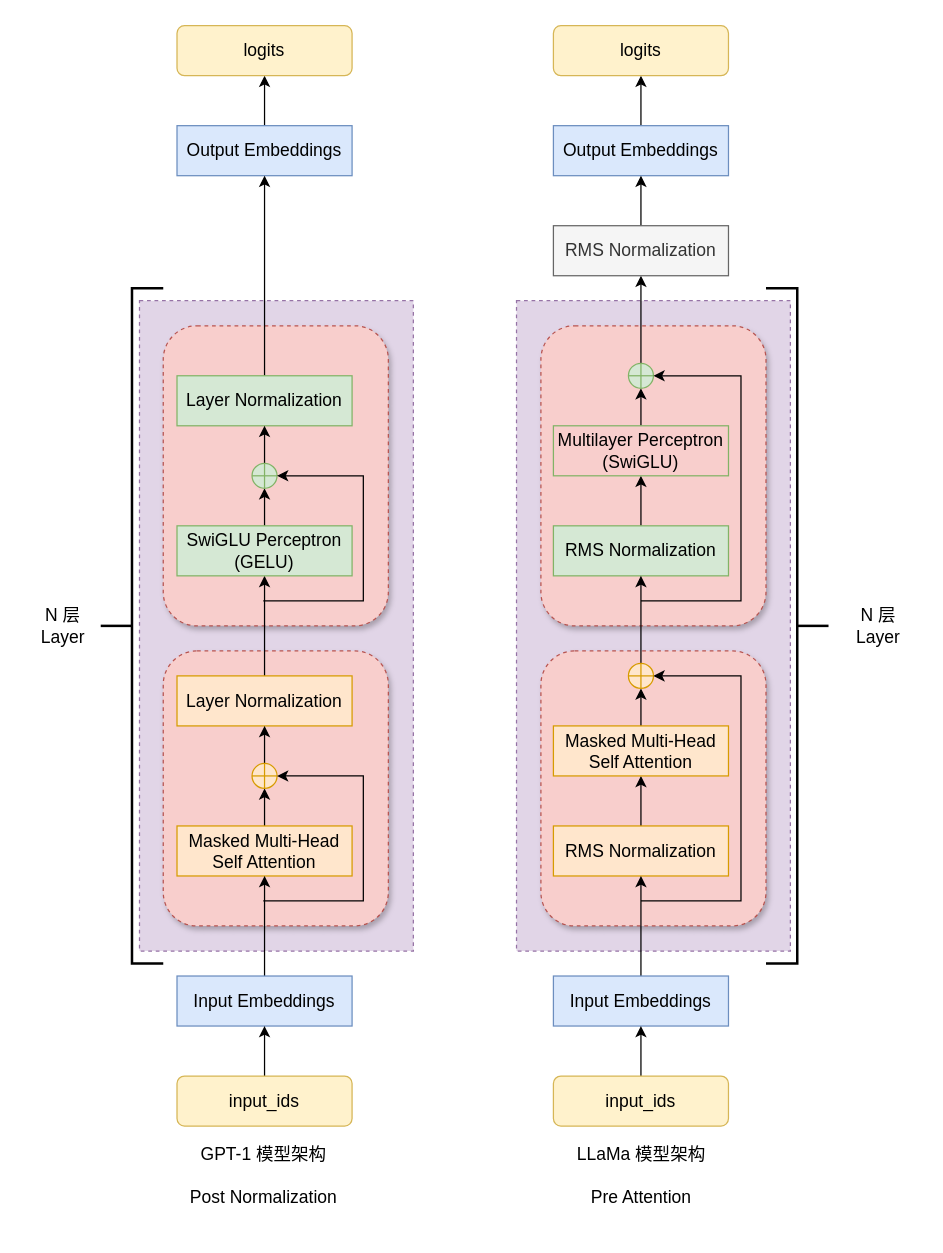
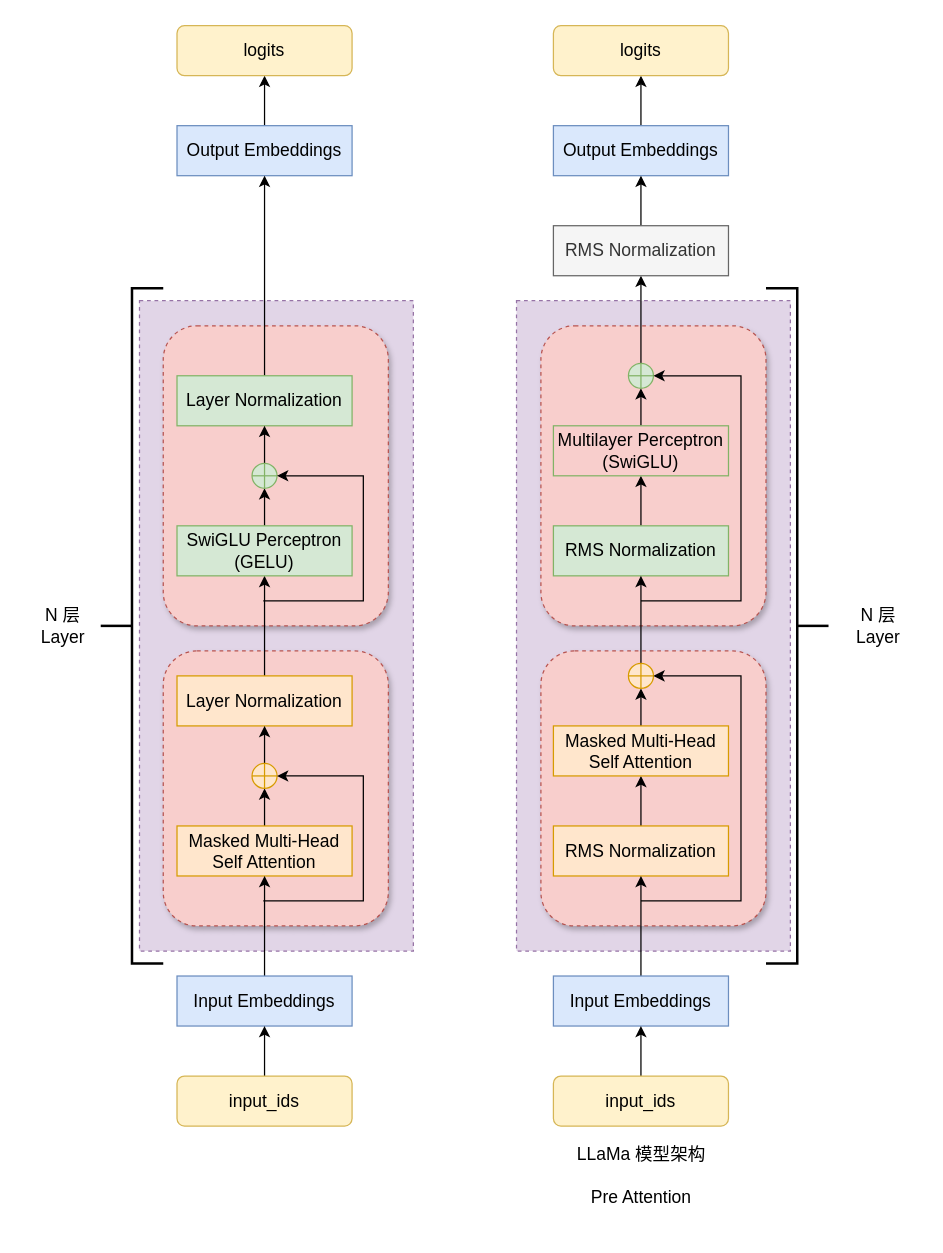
(263, 1176) -> none
